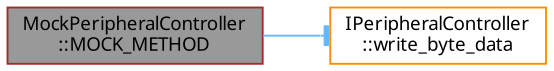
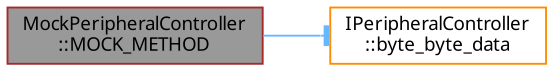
(438, 36) -> (438, 36)
